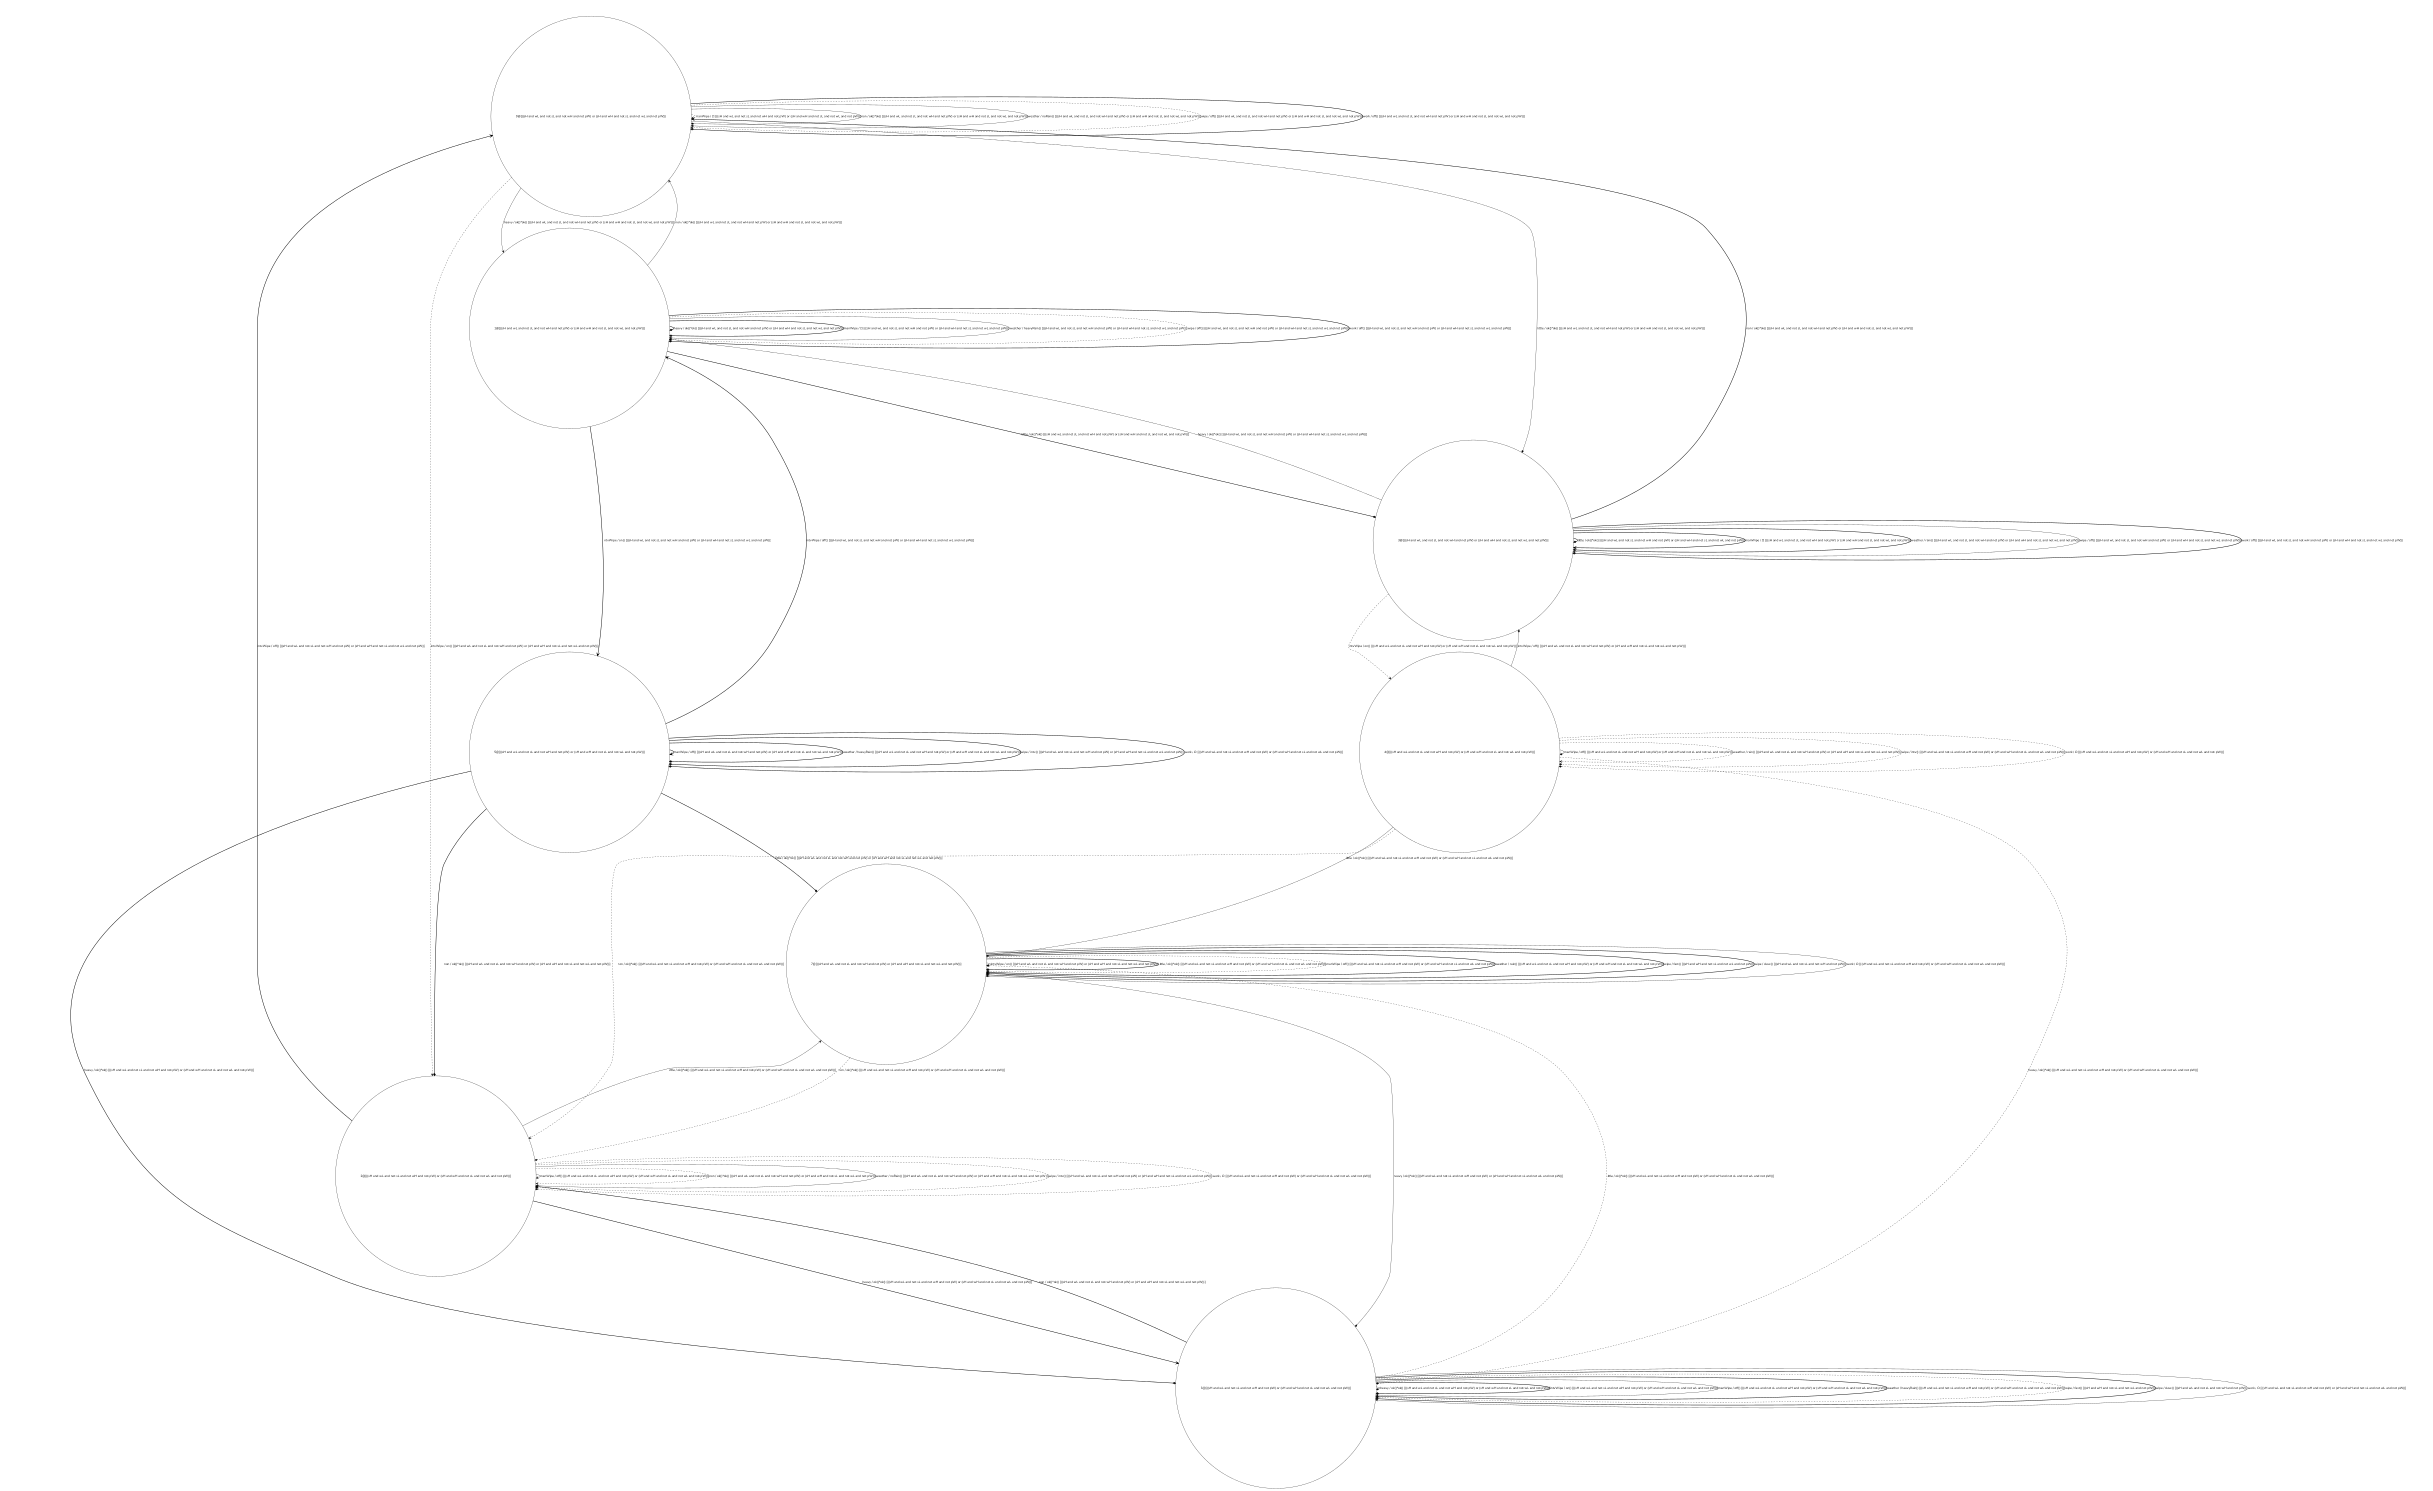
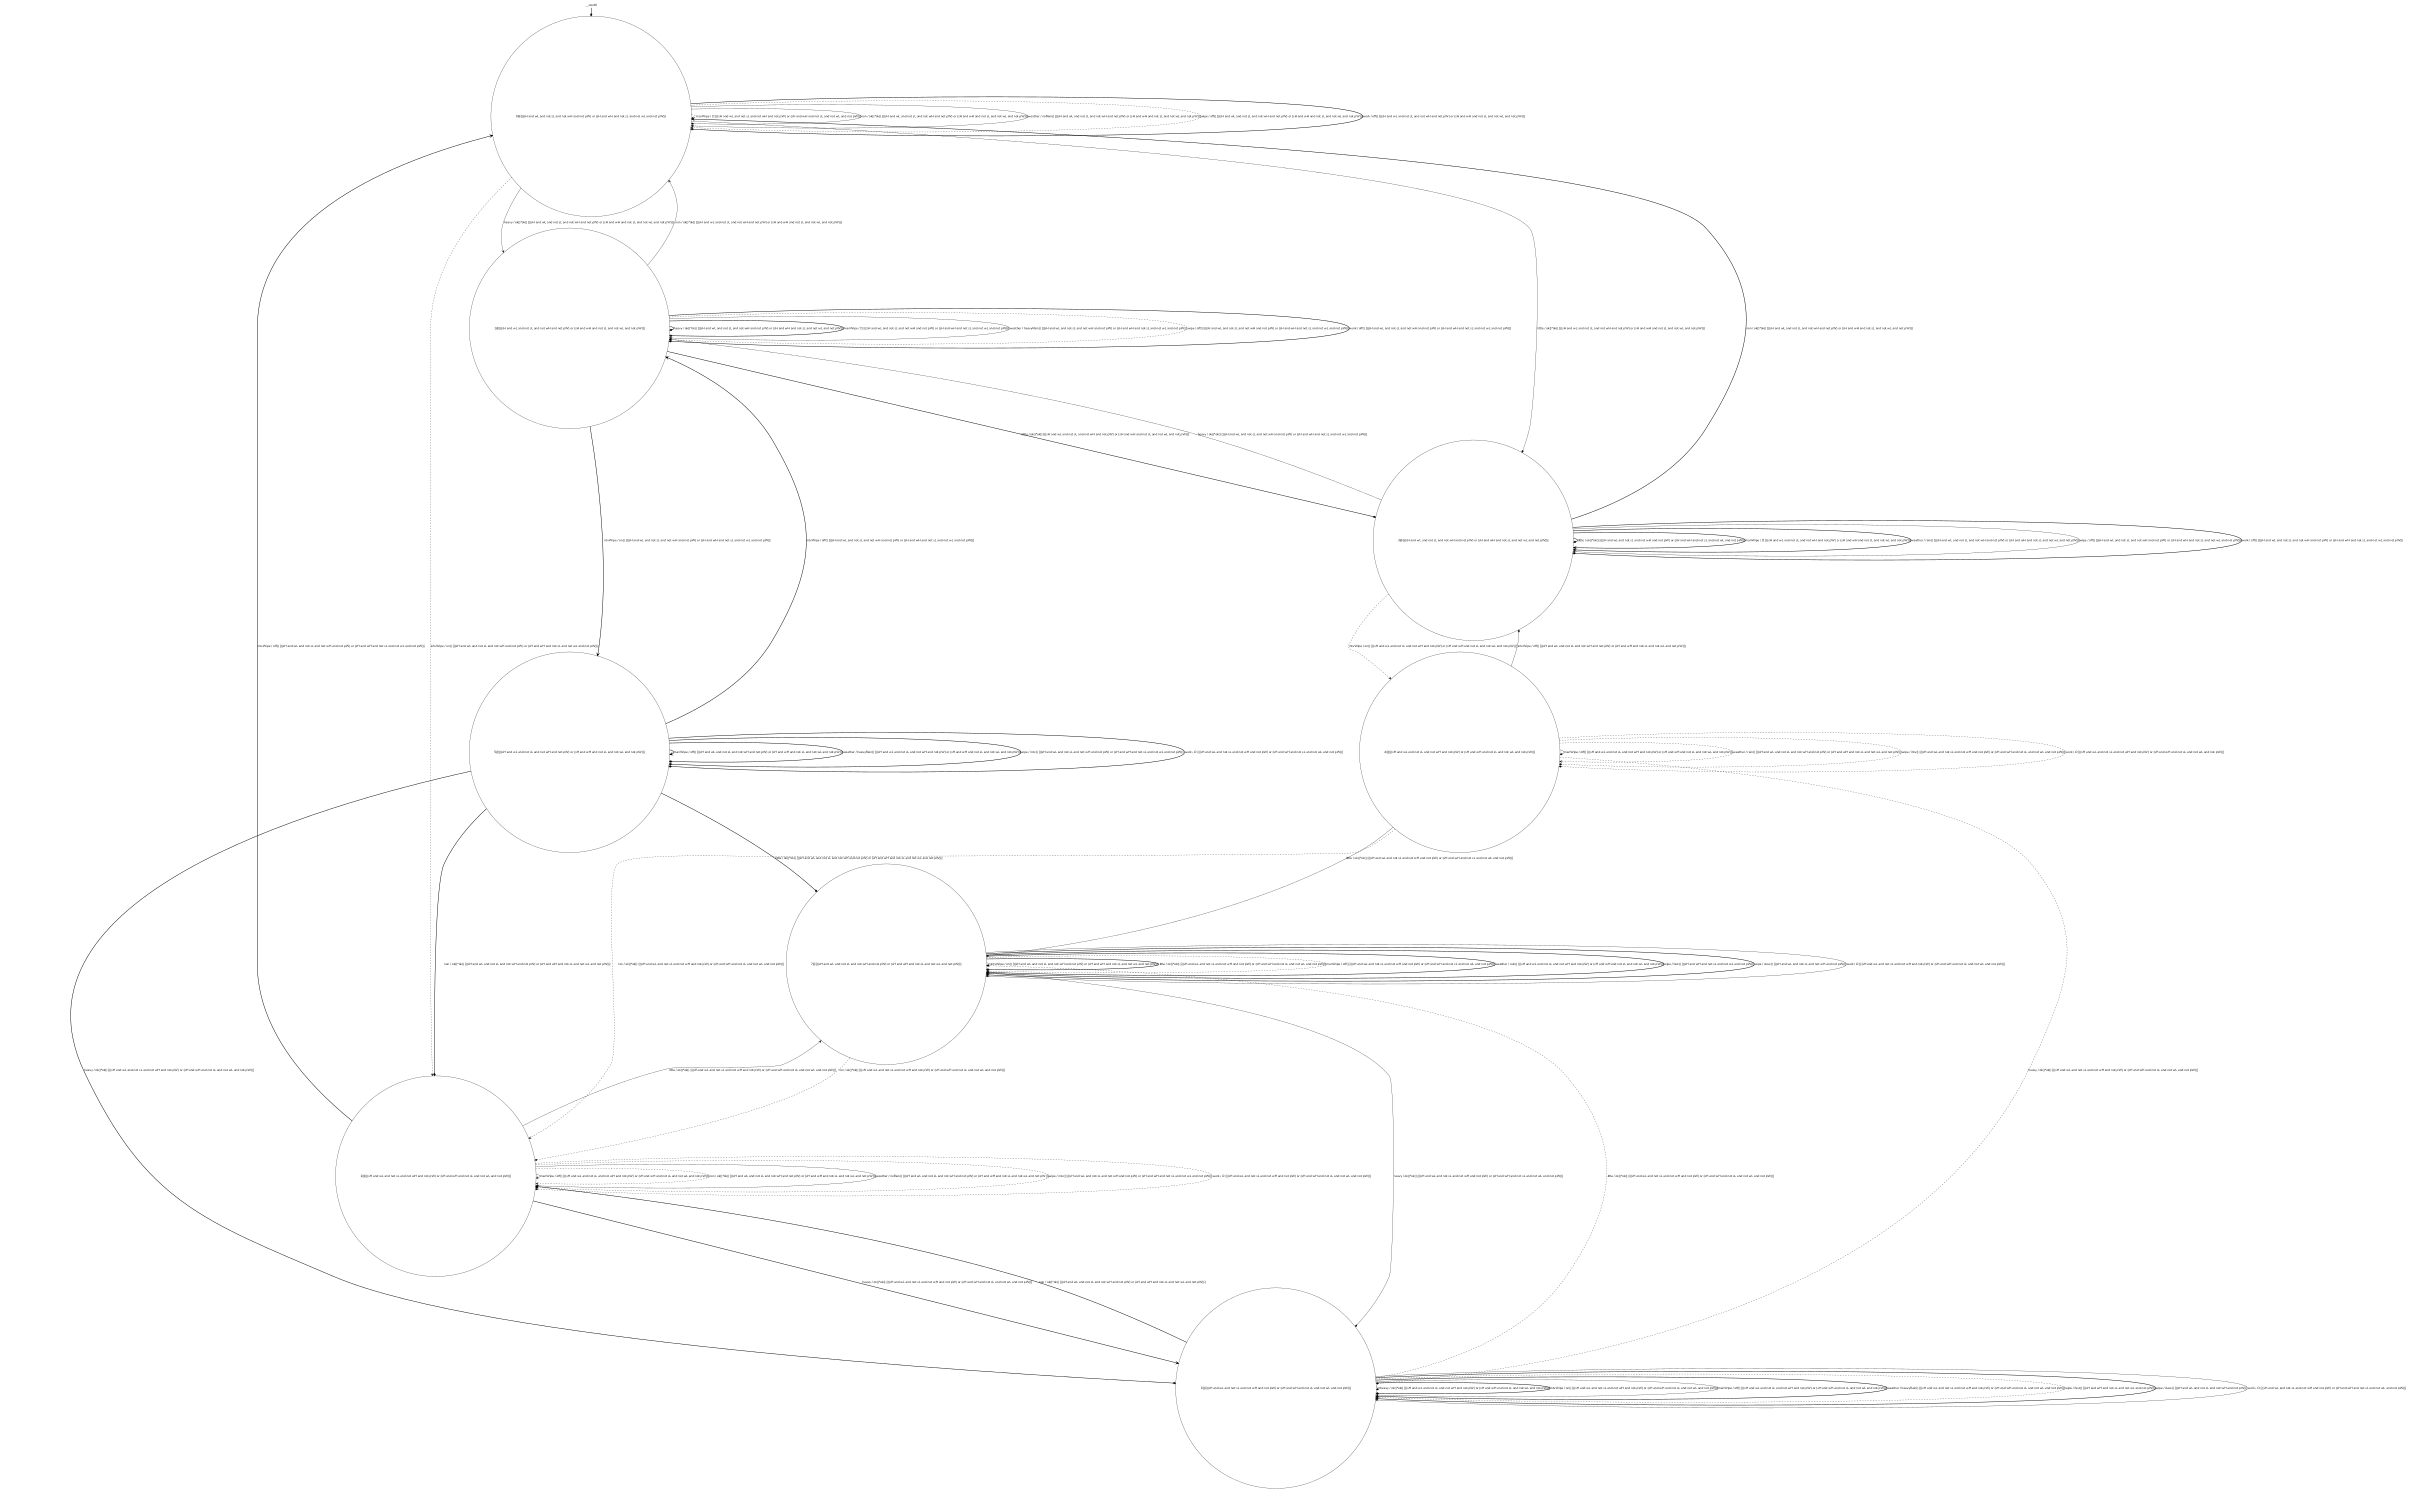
none -> (591, 5)
